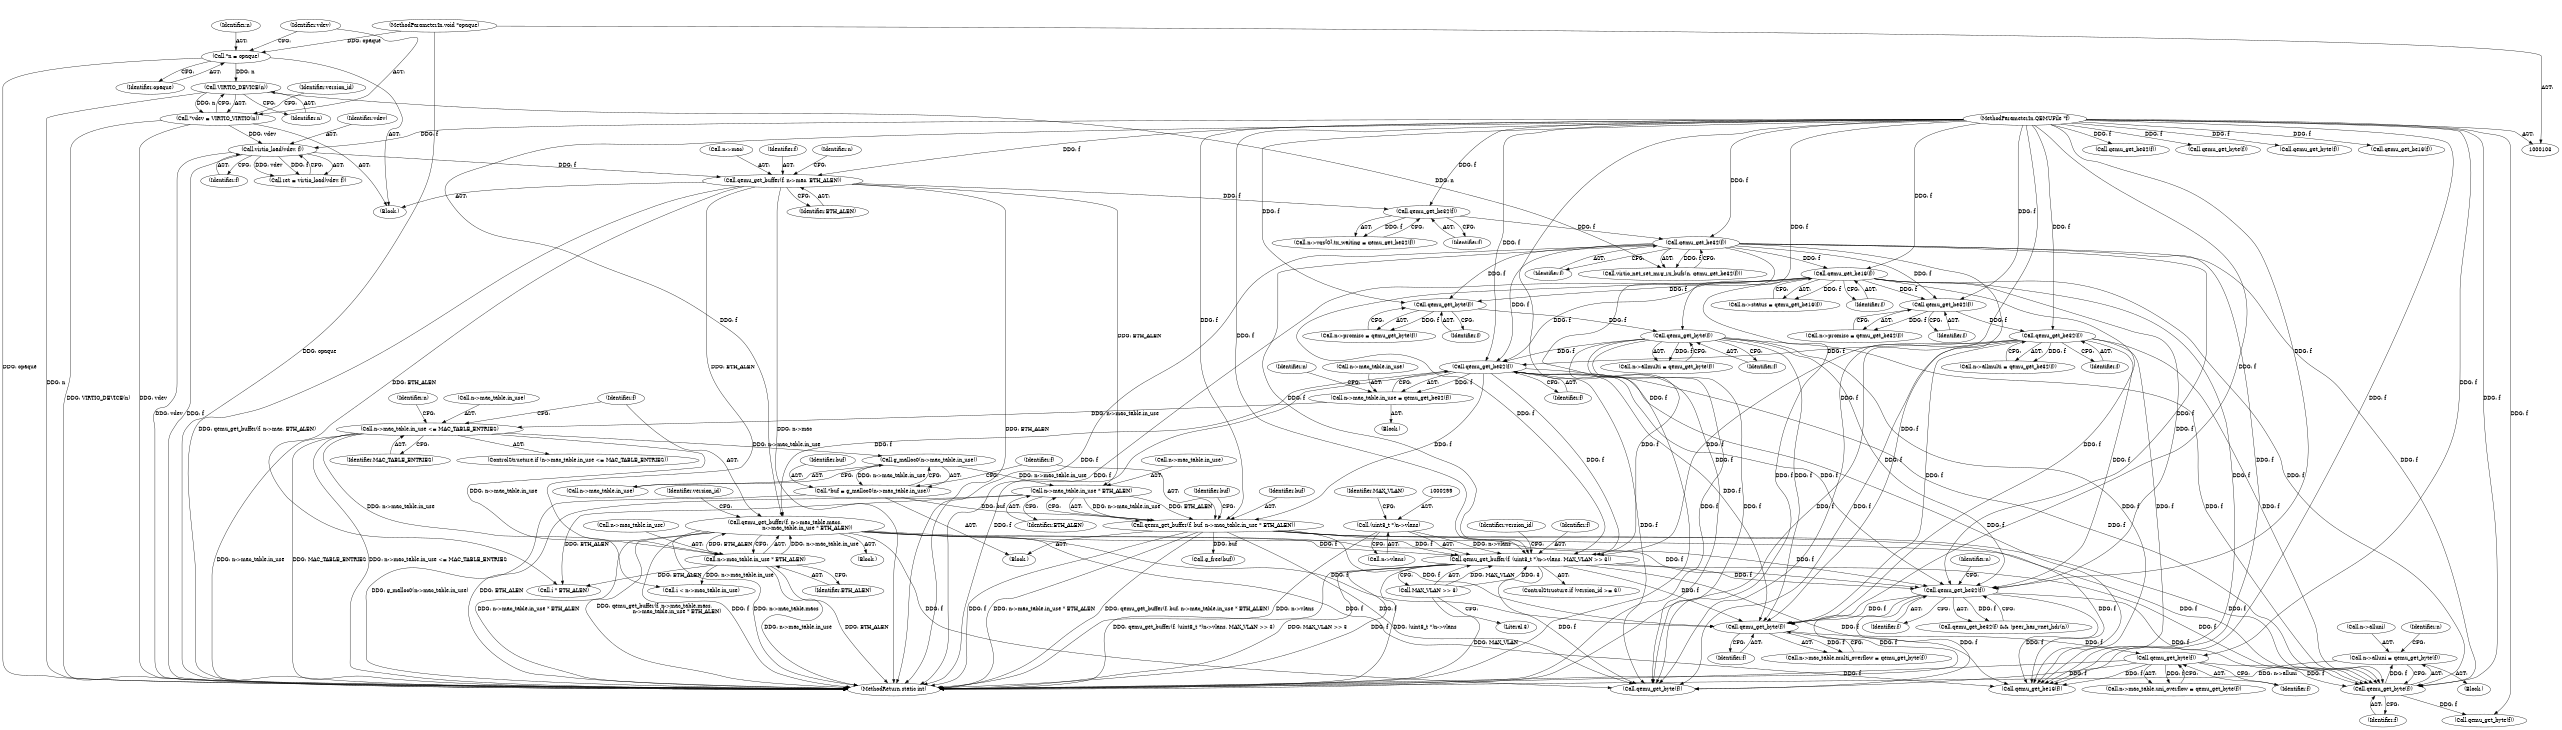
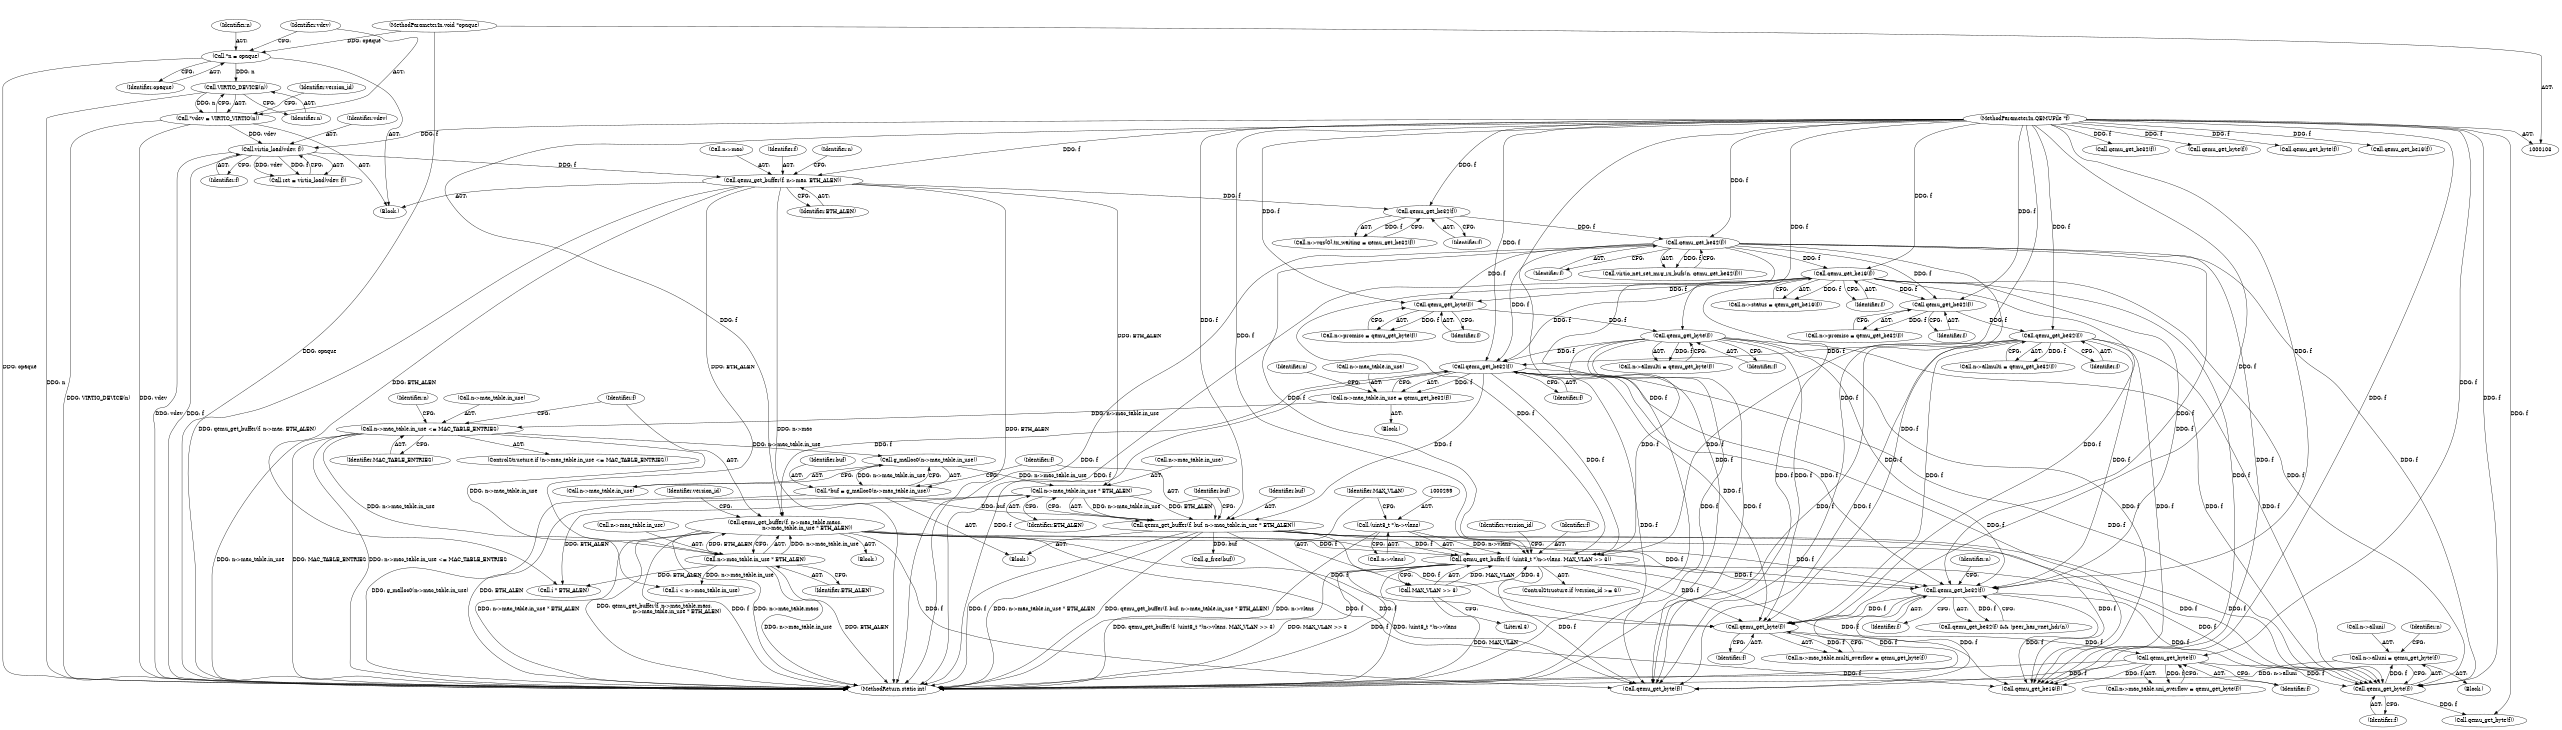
(972, 117) -> none
none -> (1308, 551)
